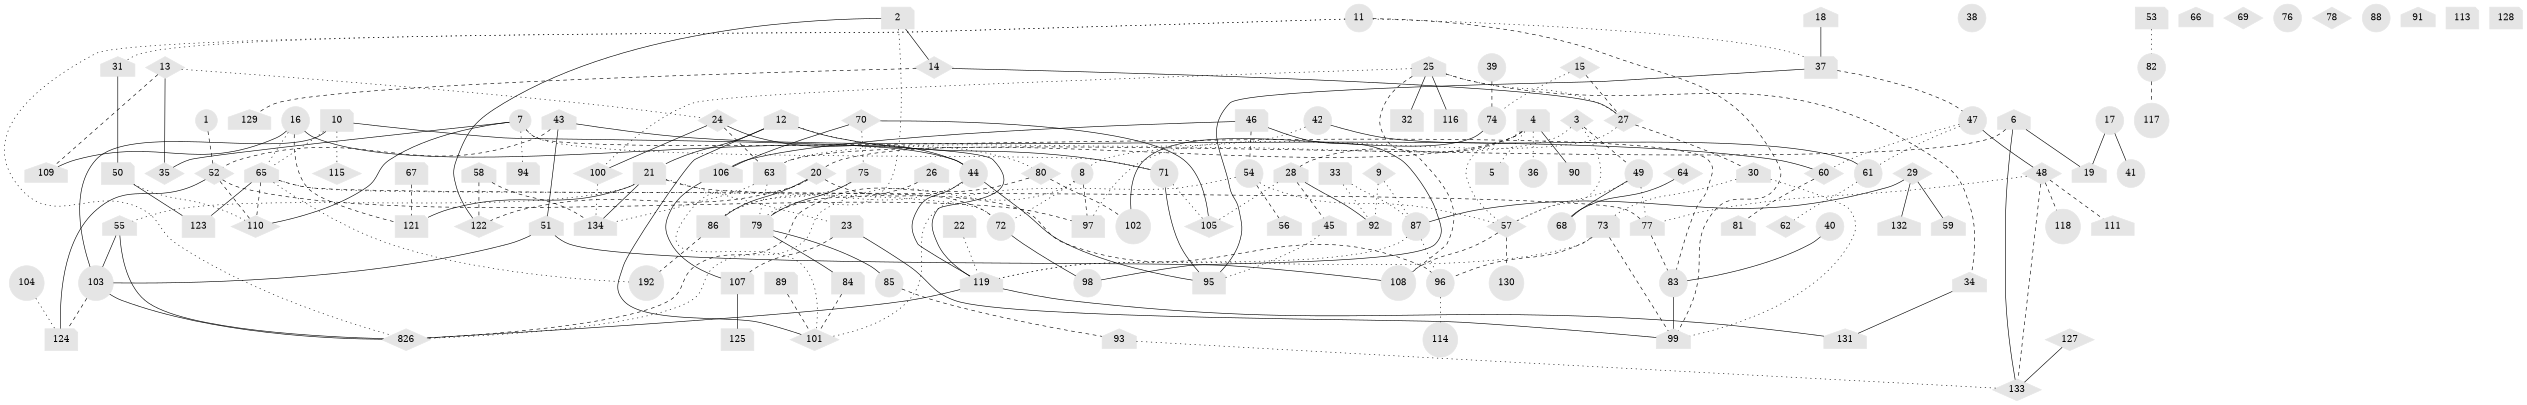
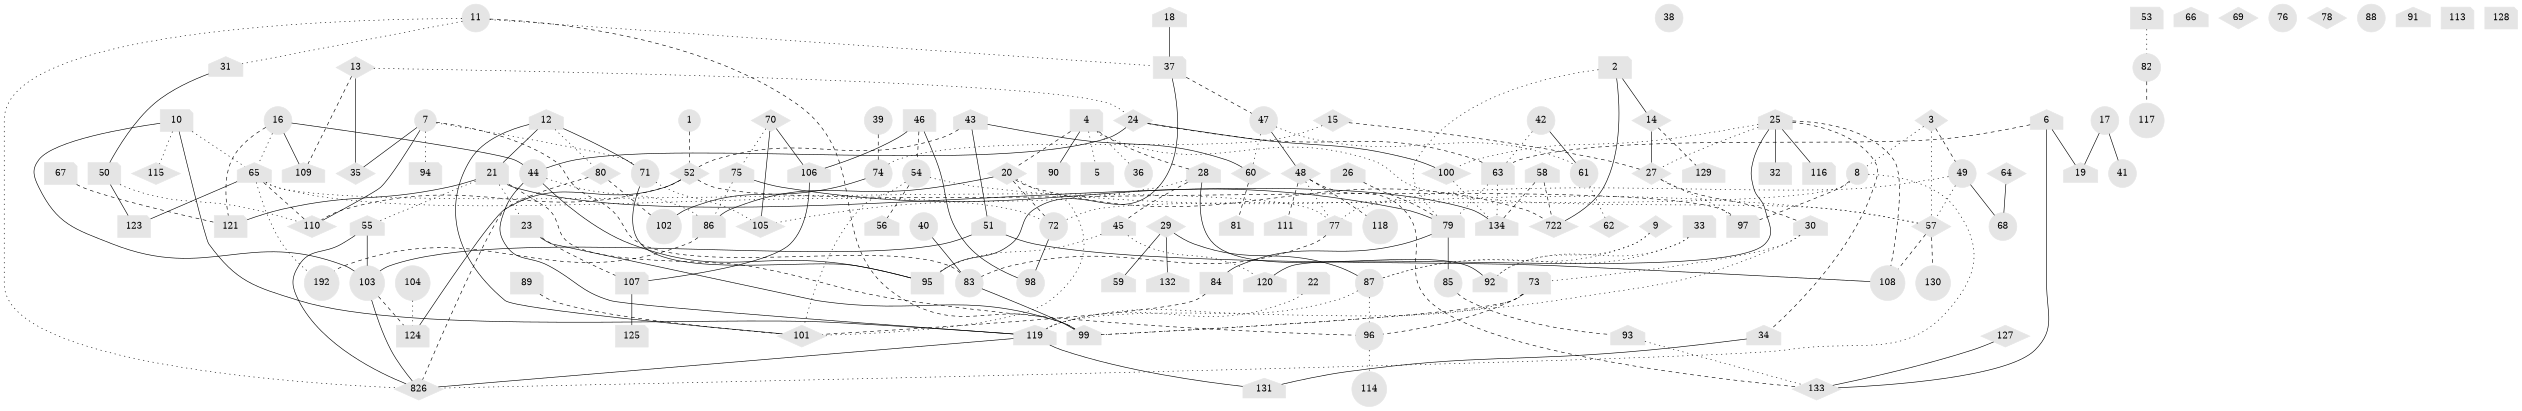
(1029, 194) -> (798, 196)
(479, 227) -> (1554, 227)
none -> (1265, 283)
